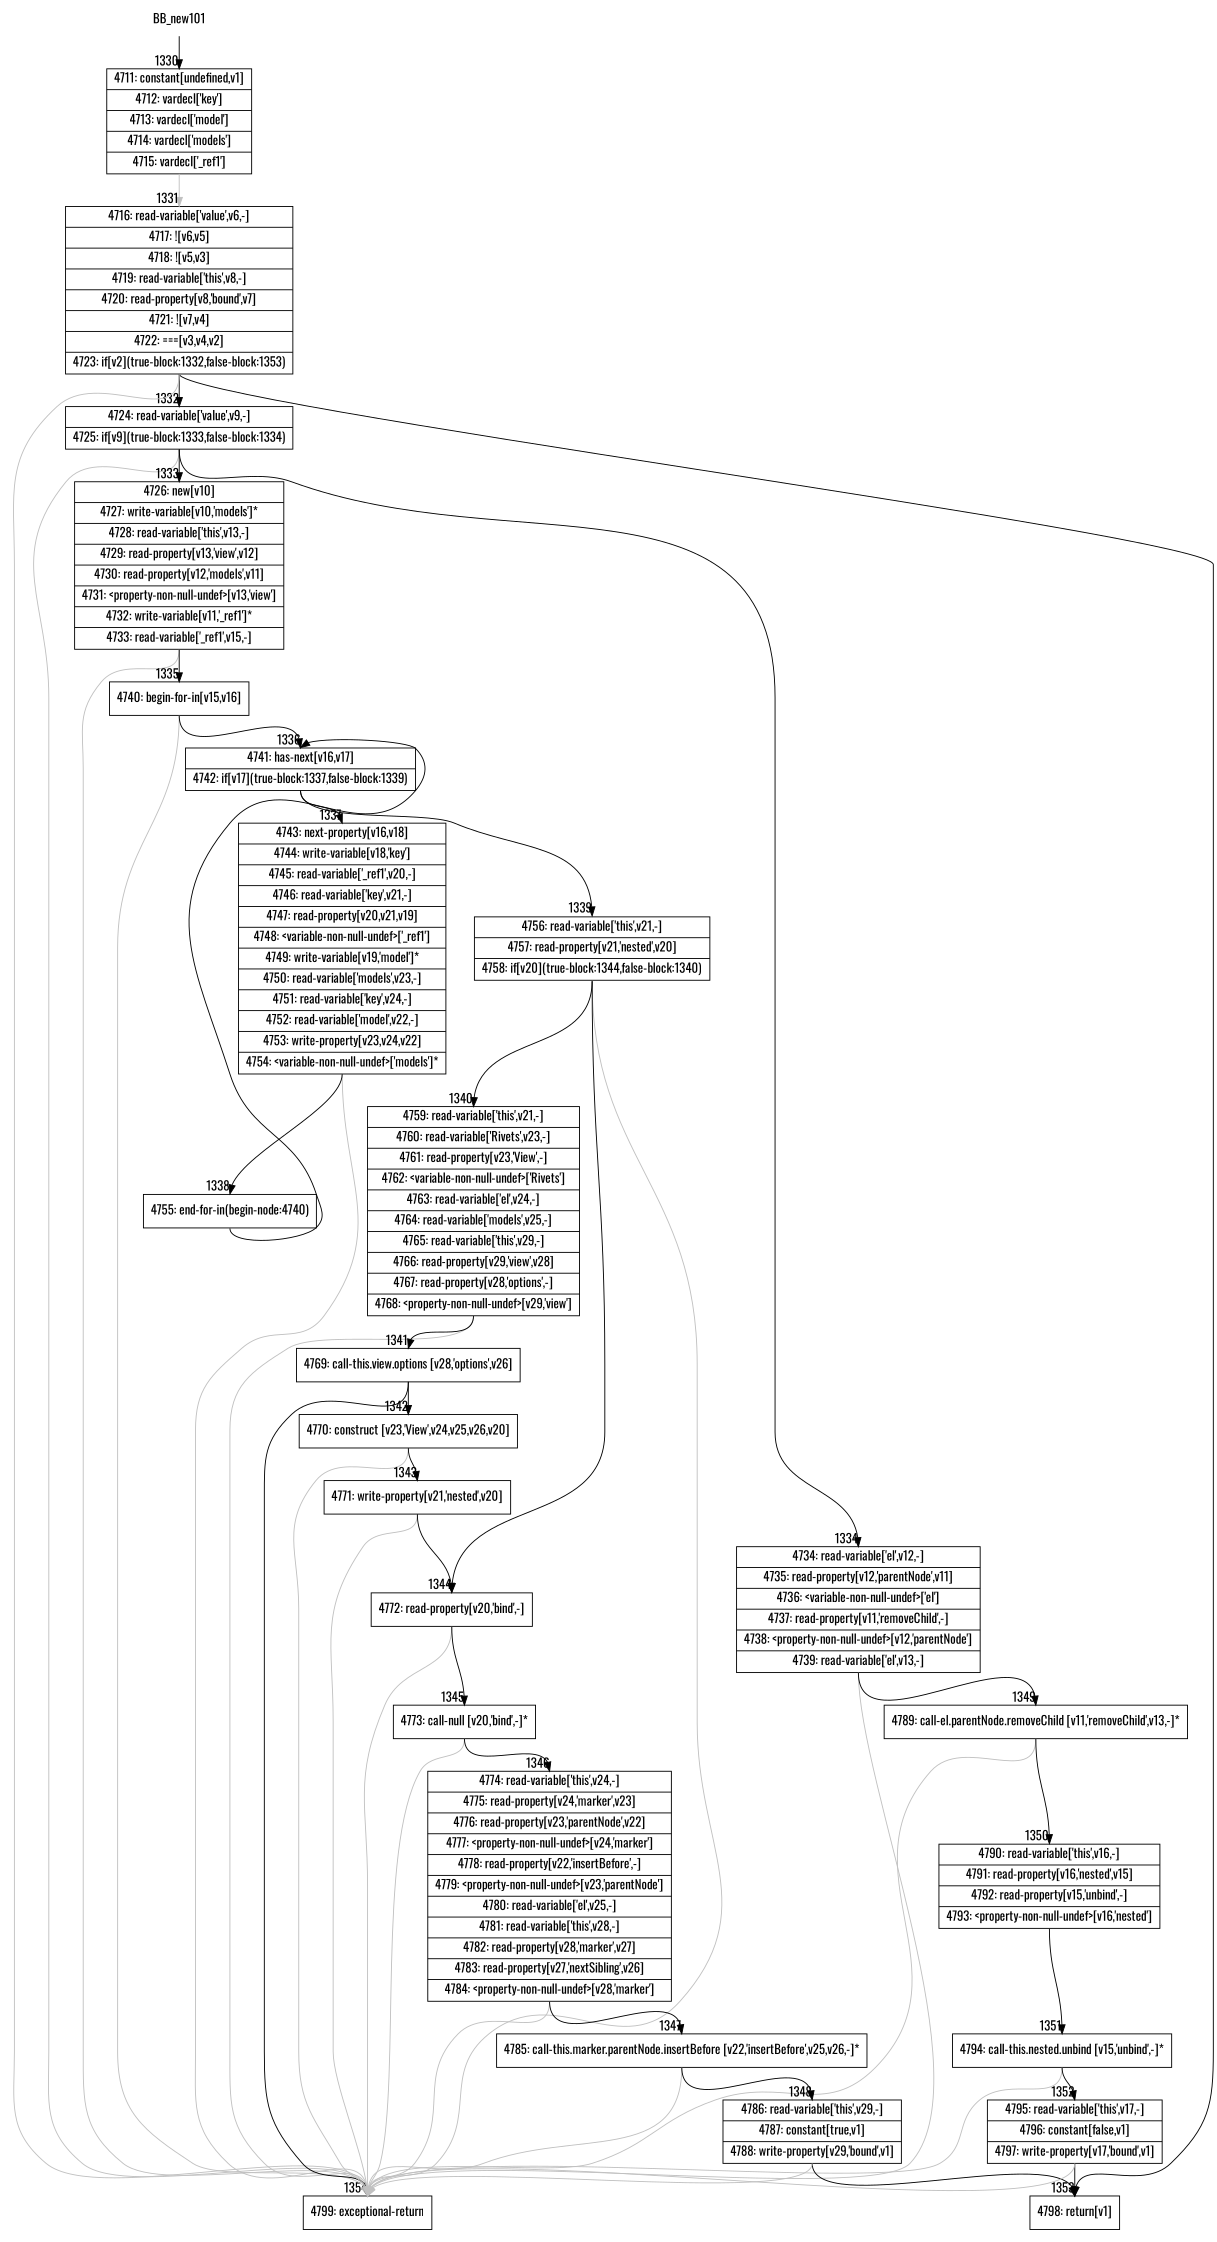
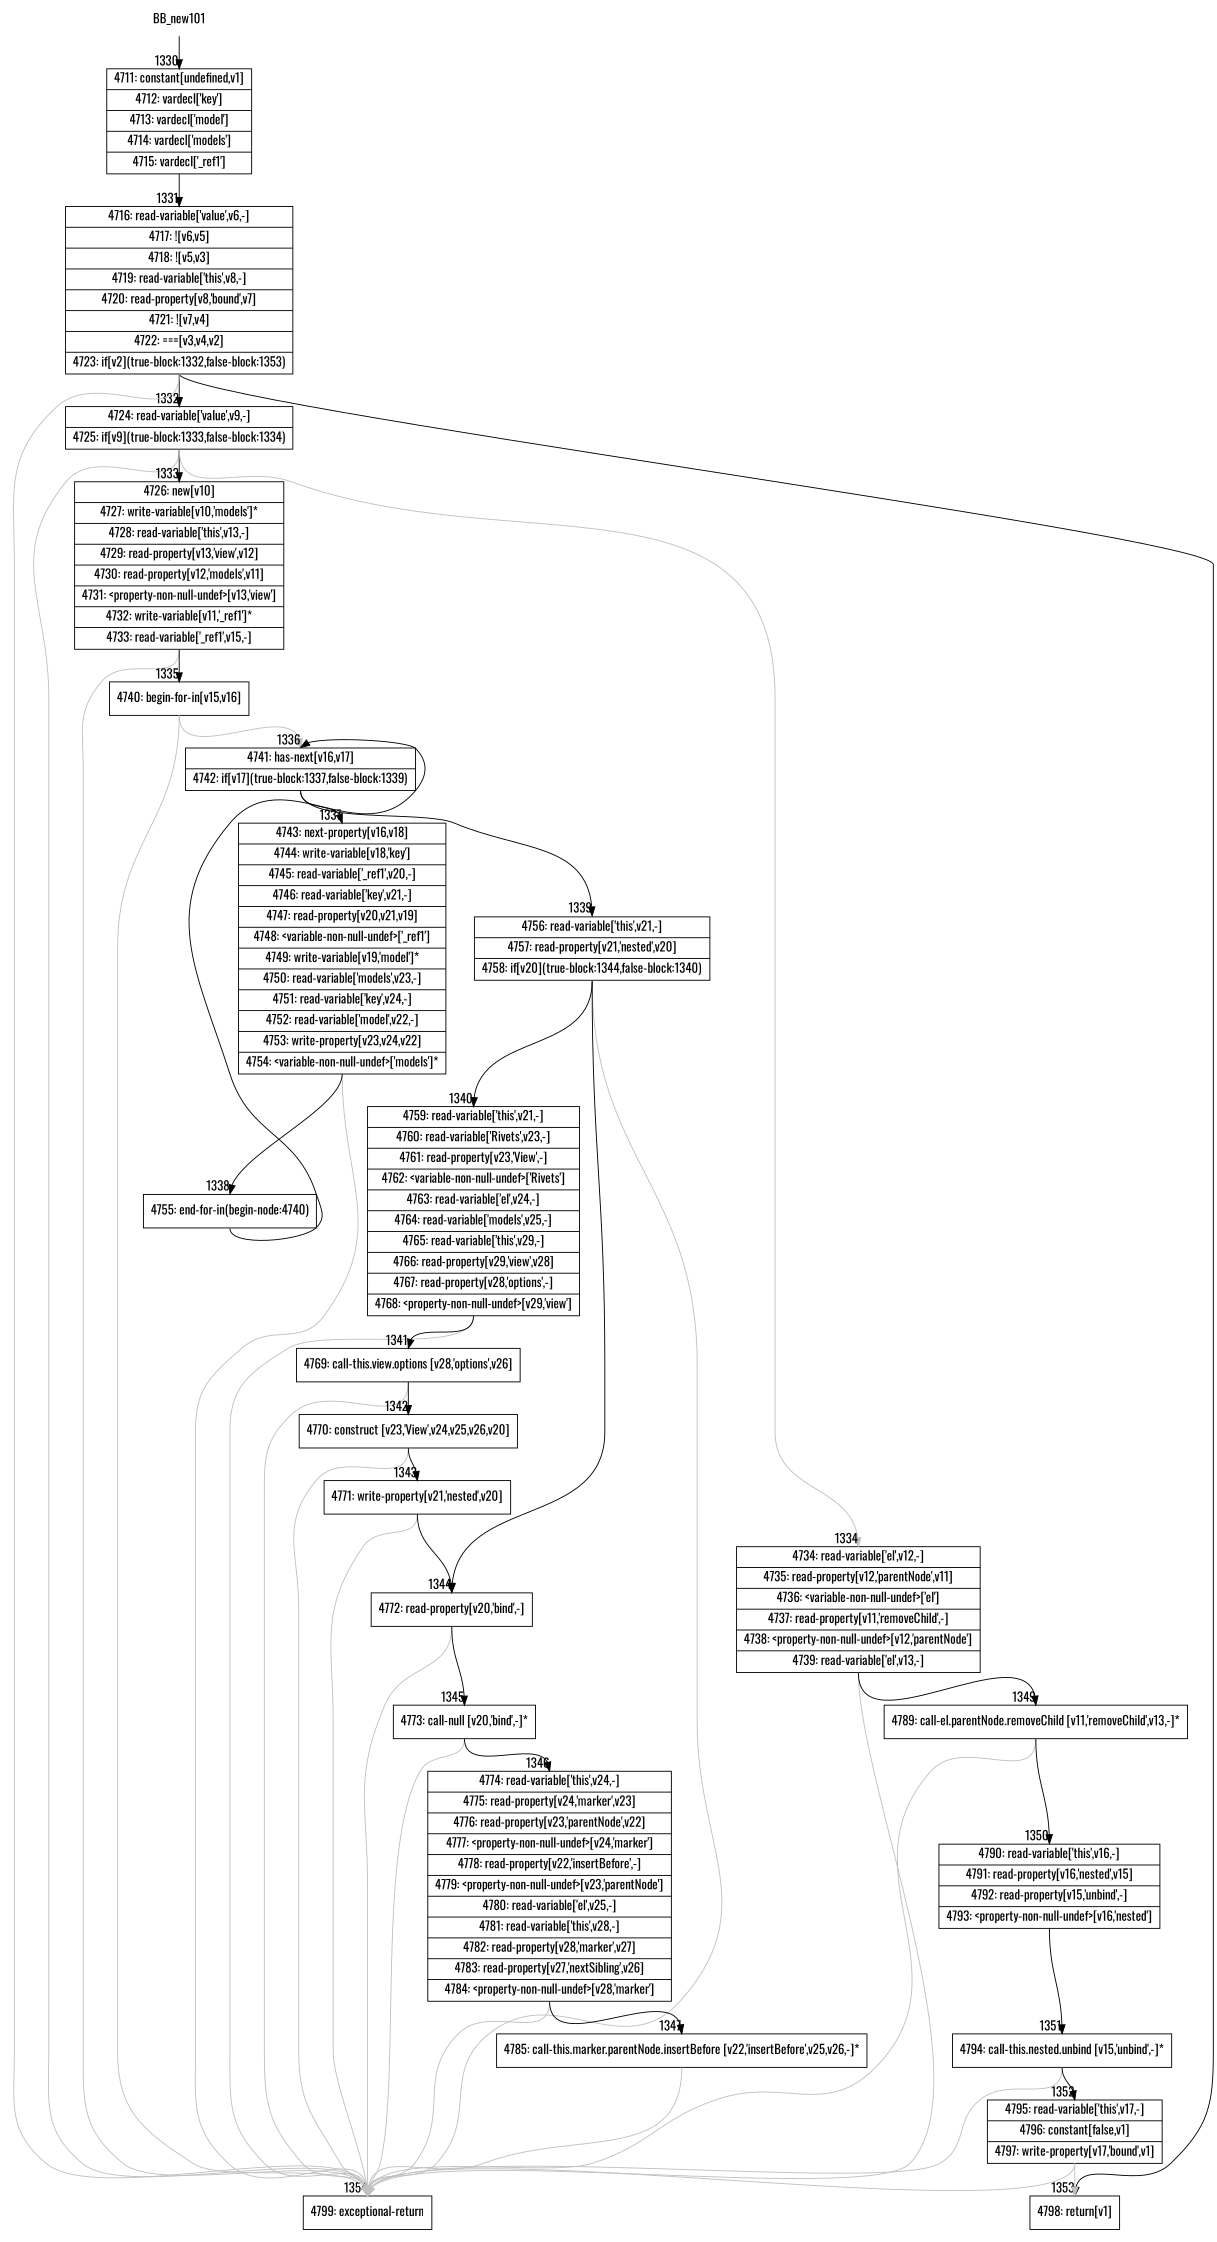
(179, 186) -> (179, 186)
(235, 733) -> (235, 733)
(775, 777) -> (775, 777)
(264, 1758) -> (264, 1758)
(812, 2132) -> none
(1075, 2175) -> (1075, 2175)
